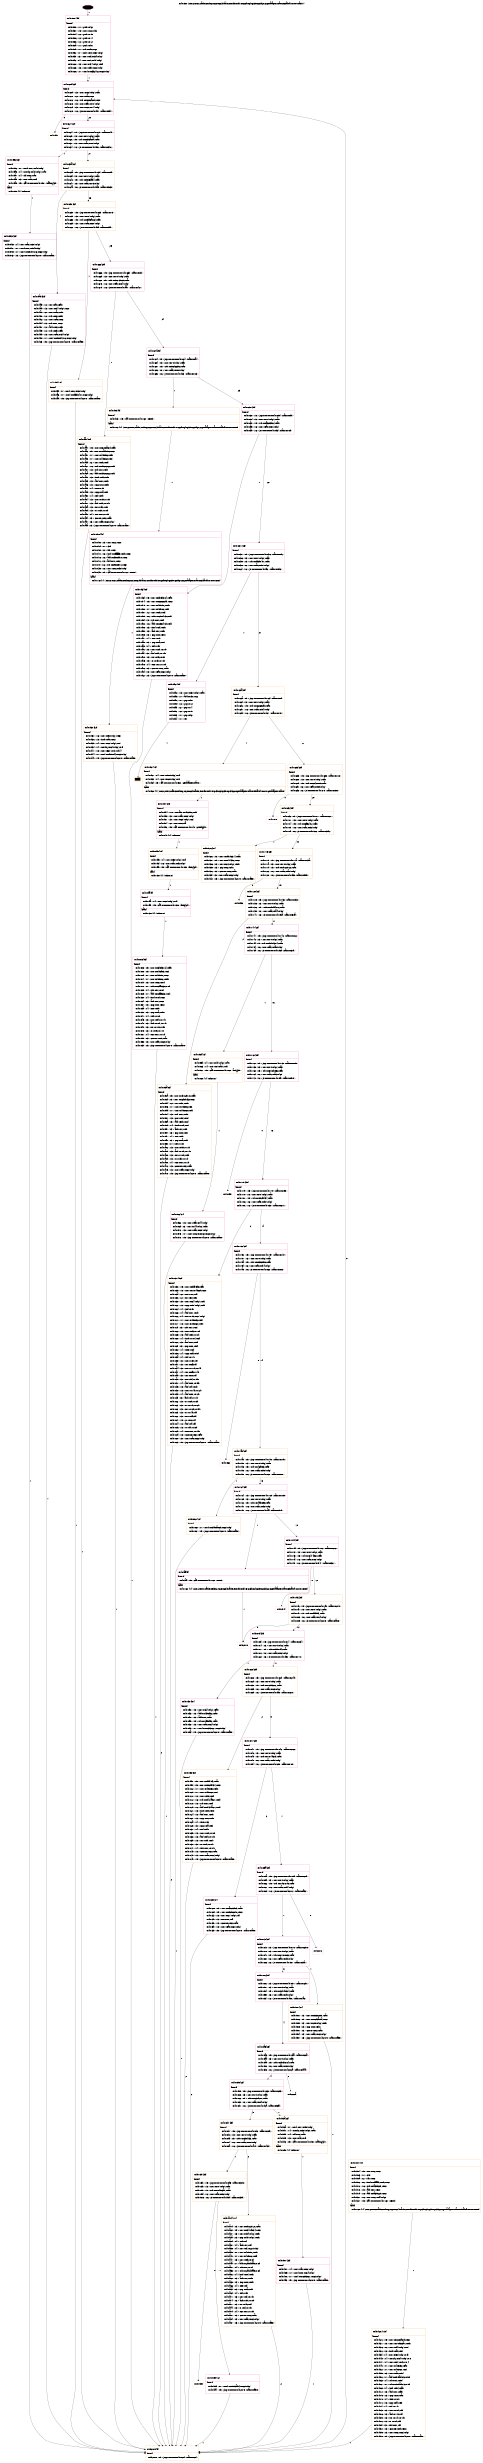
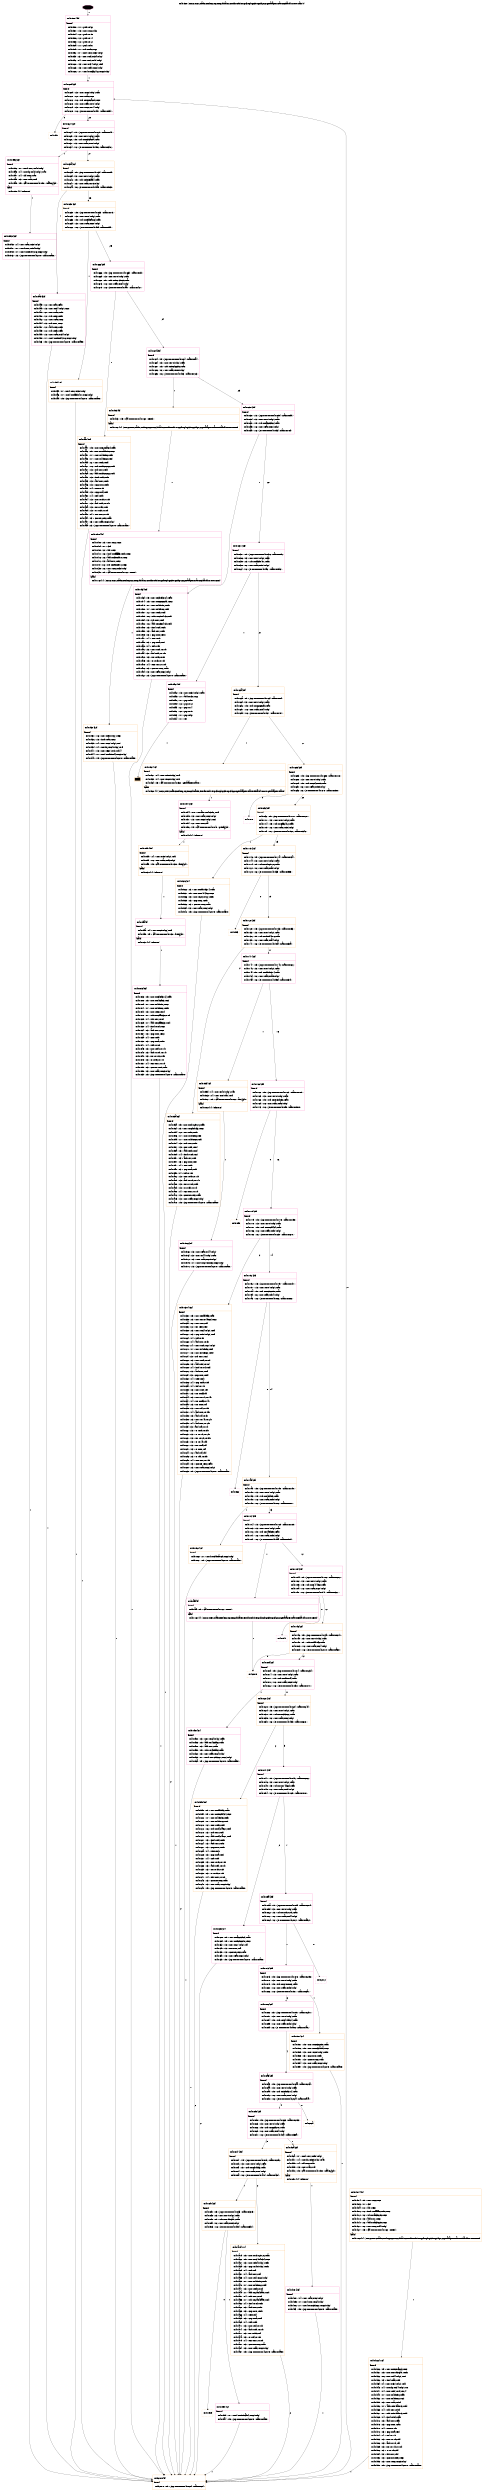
none -> (164, 1692)
